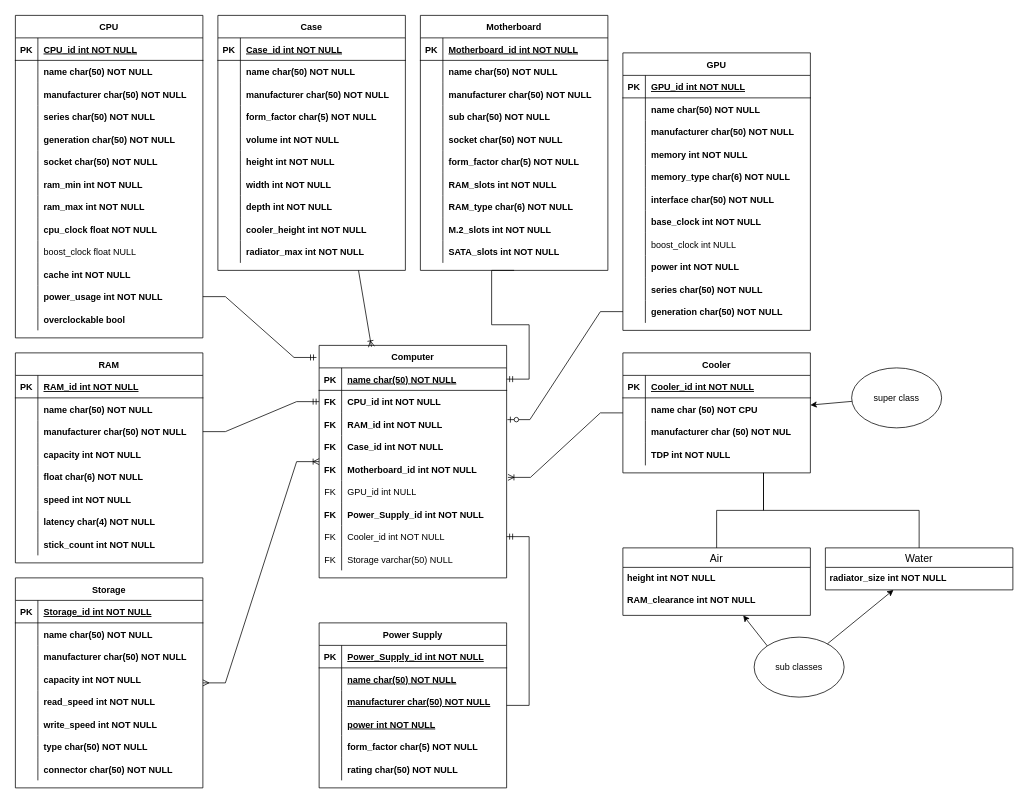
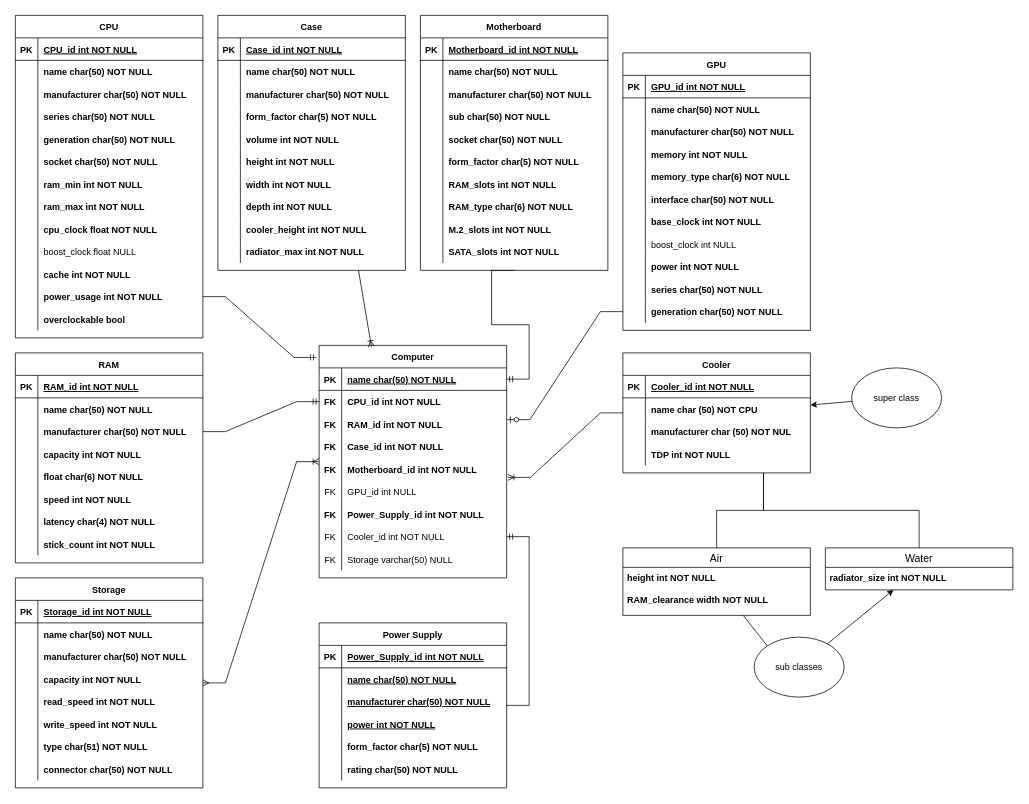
(687, 600) -> (692, 600)
(747, 620) -> (746, 619)
(95, 747) -> (95, 747)
